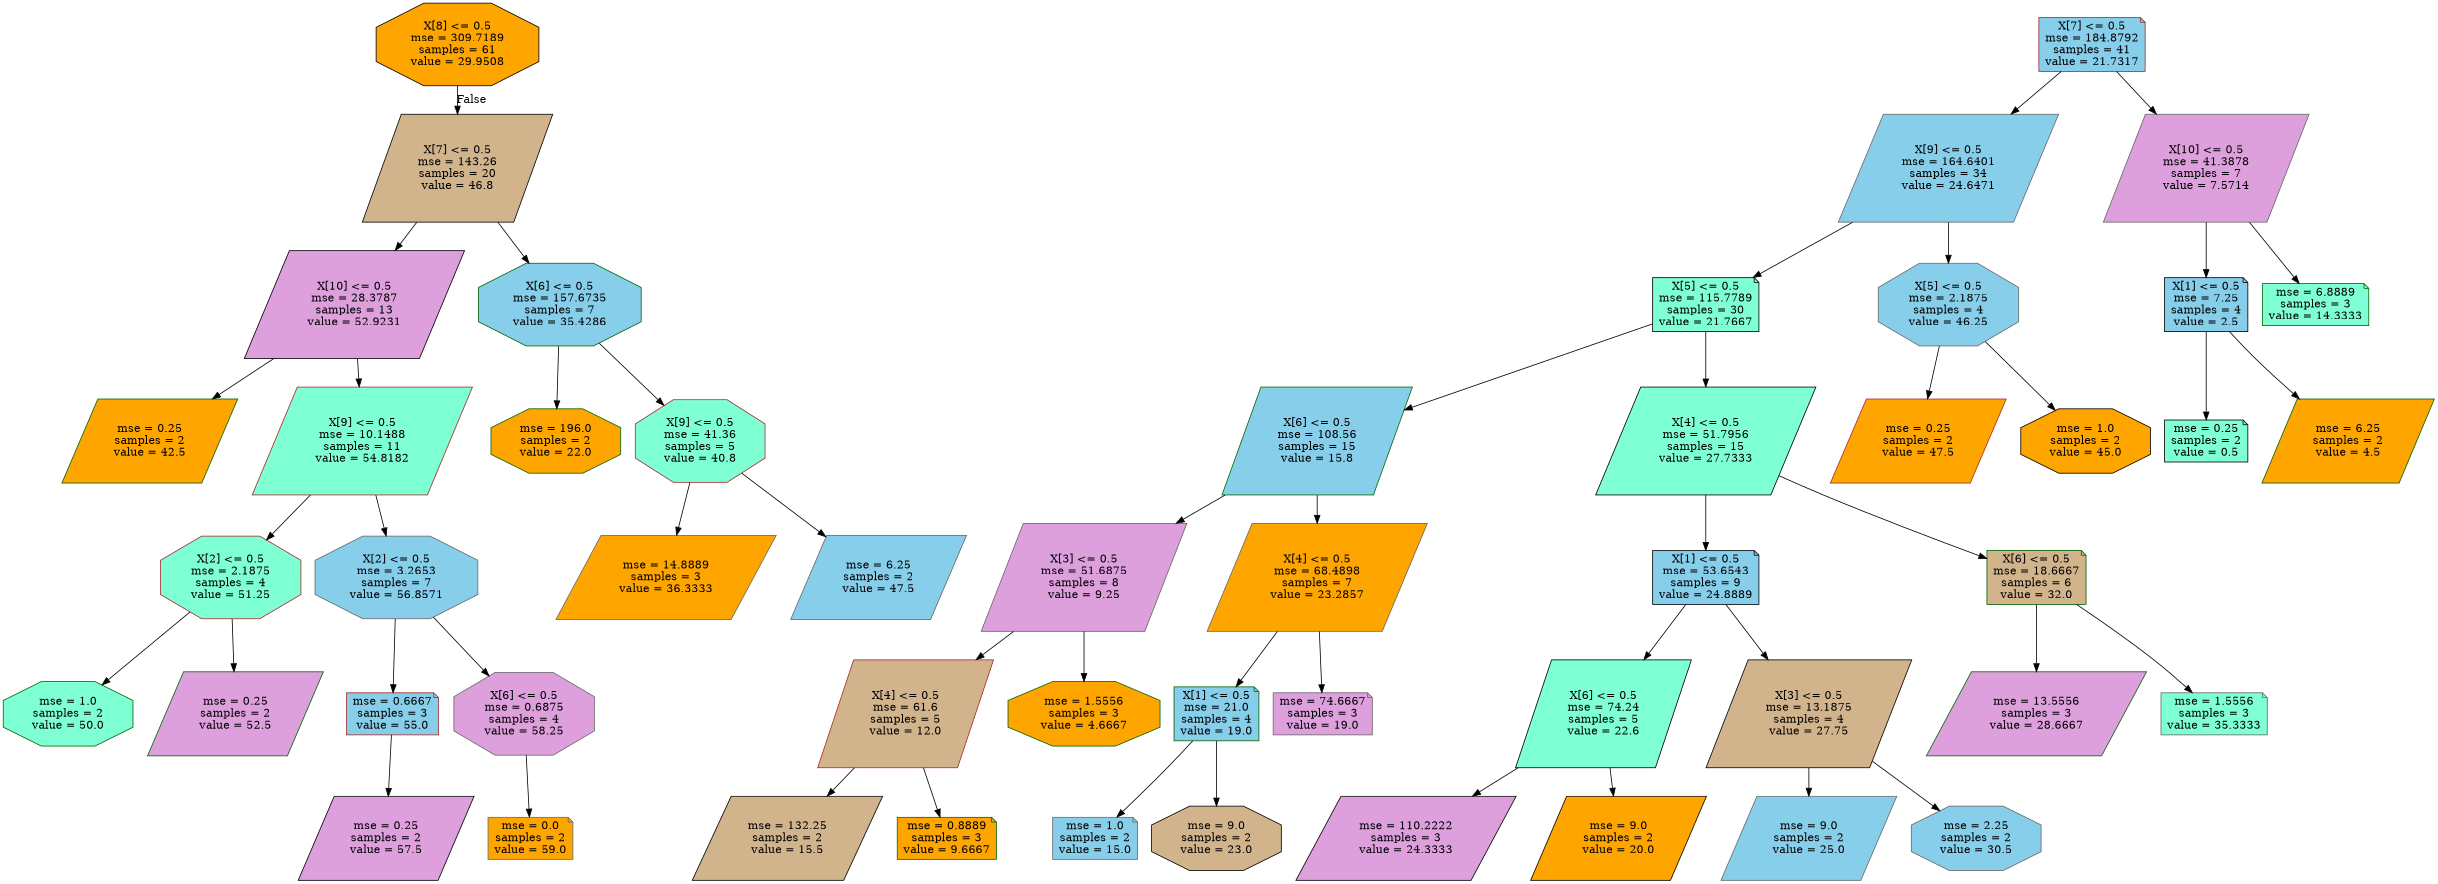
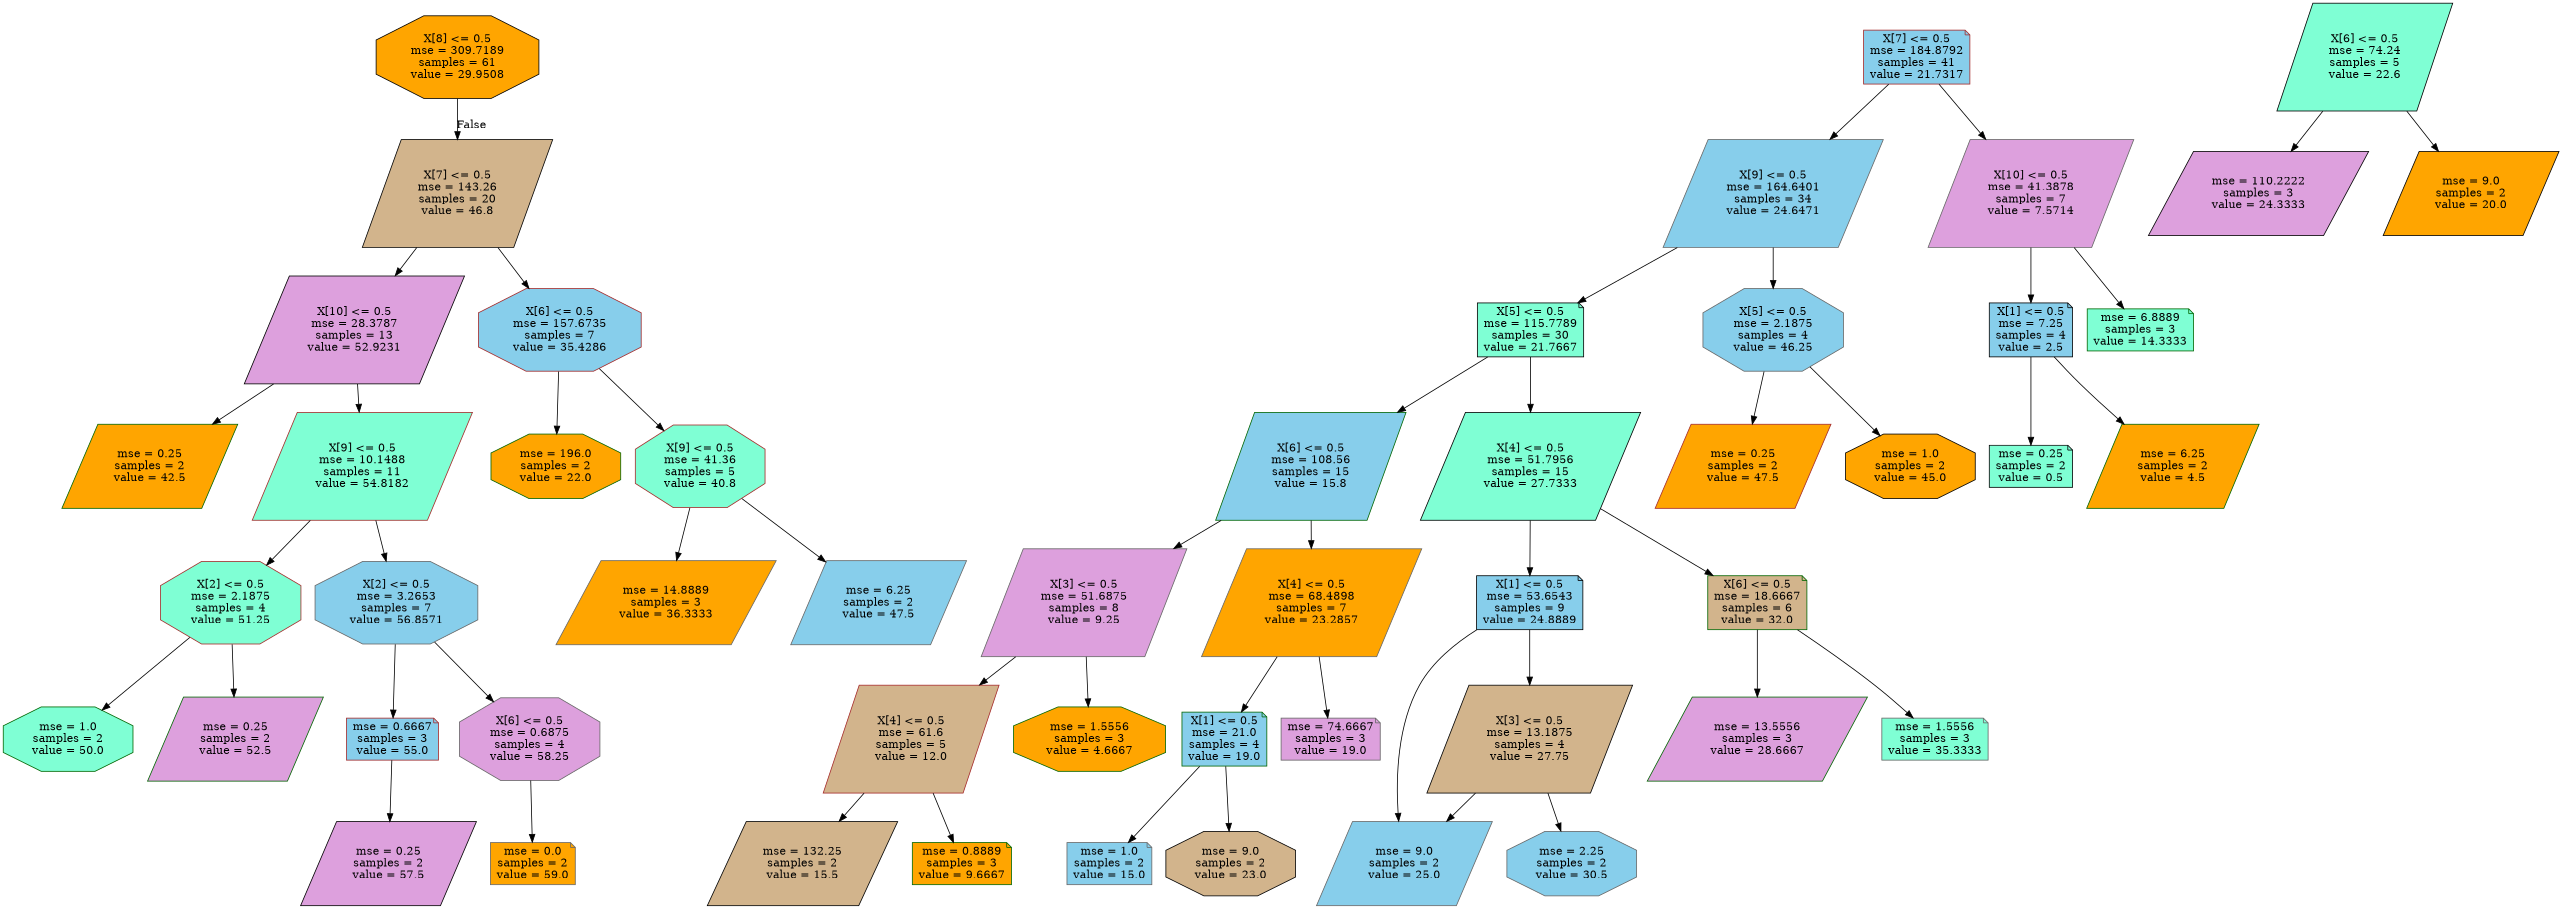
(560, 305) -> (560, 330)
(1667, 629) -> (1409, 709)
